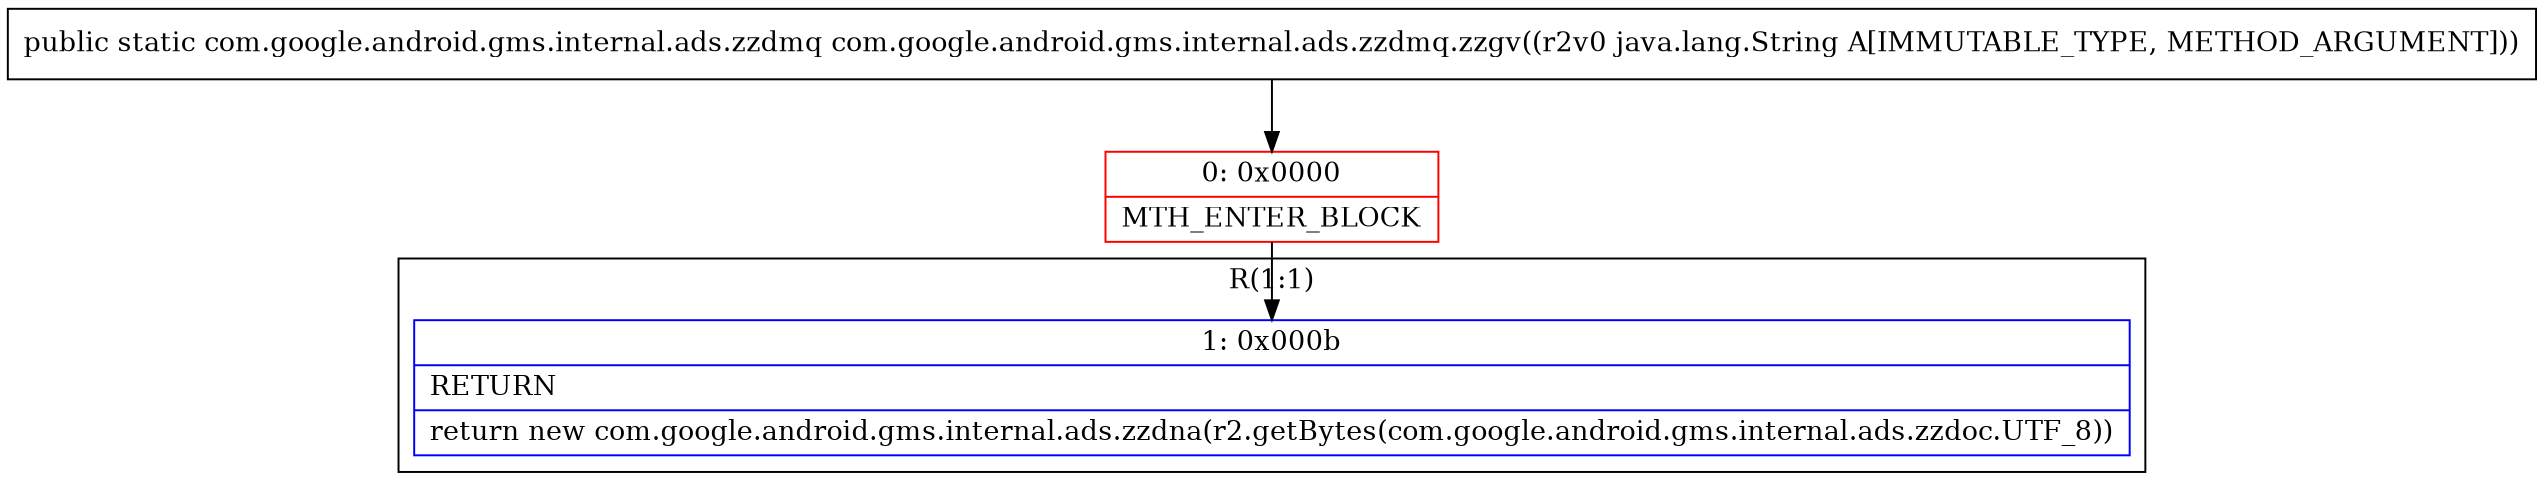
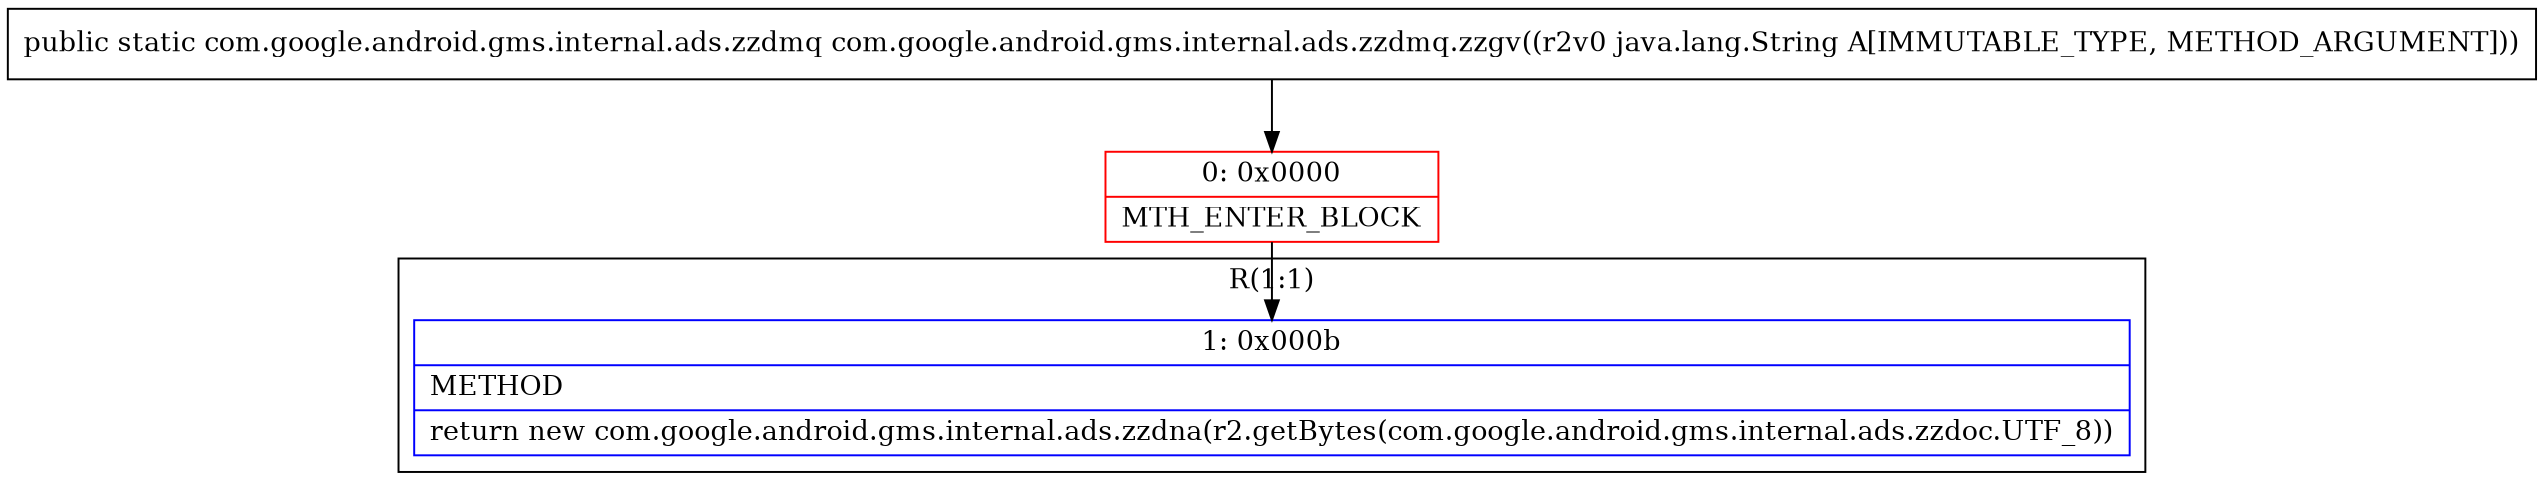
(494, 387) -> (497, 387)
